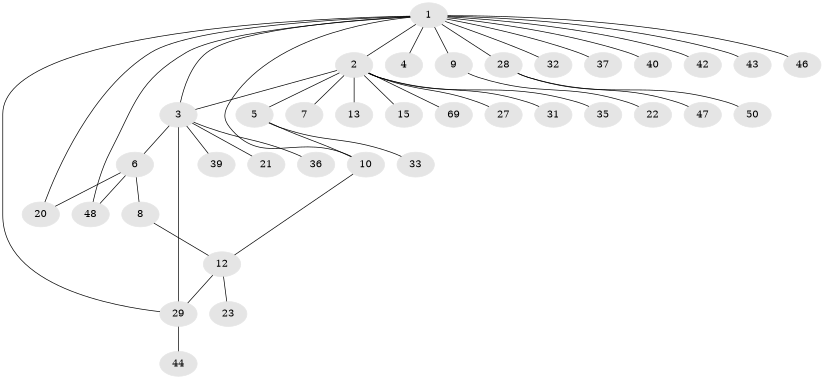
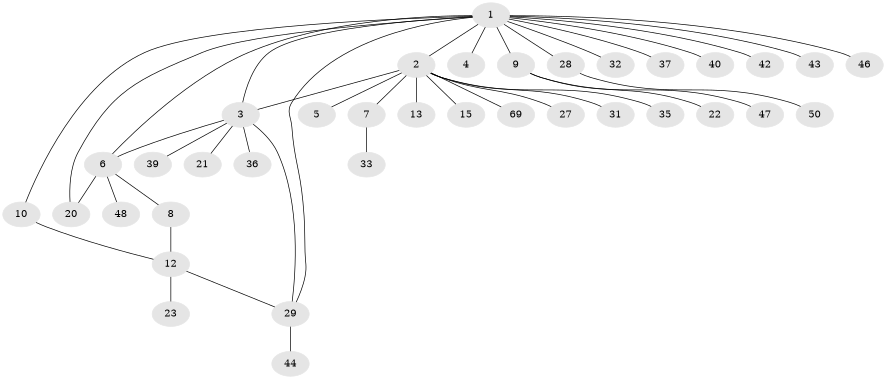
(208, 44) -> (275, 43)
(647, 95) -> (640, 90)
(335, 140) -> (367, 140)
(312, 141) -> none
